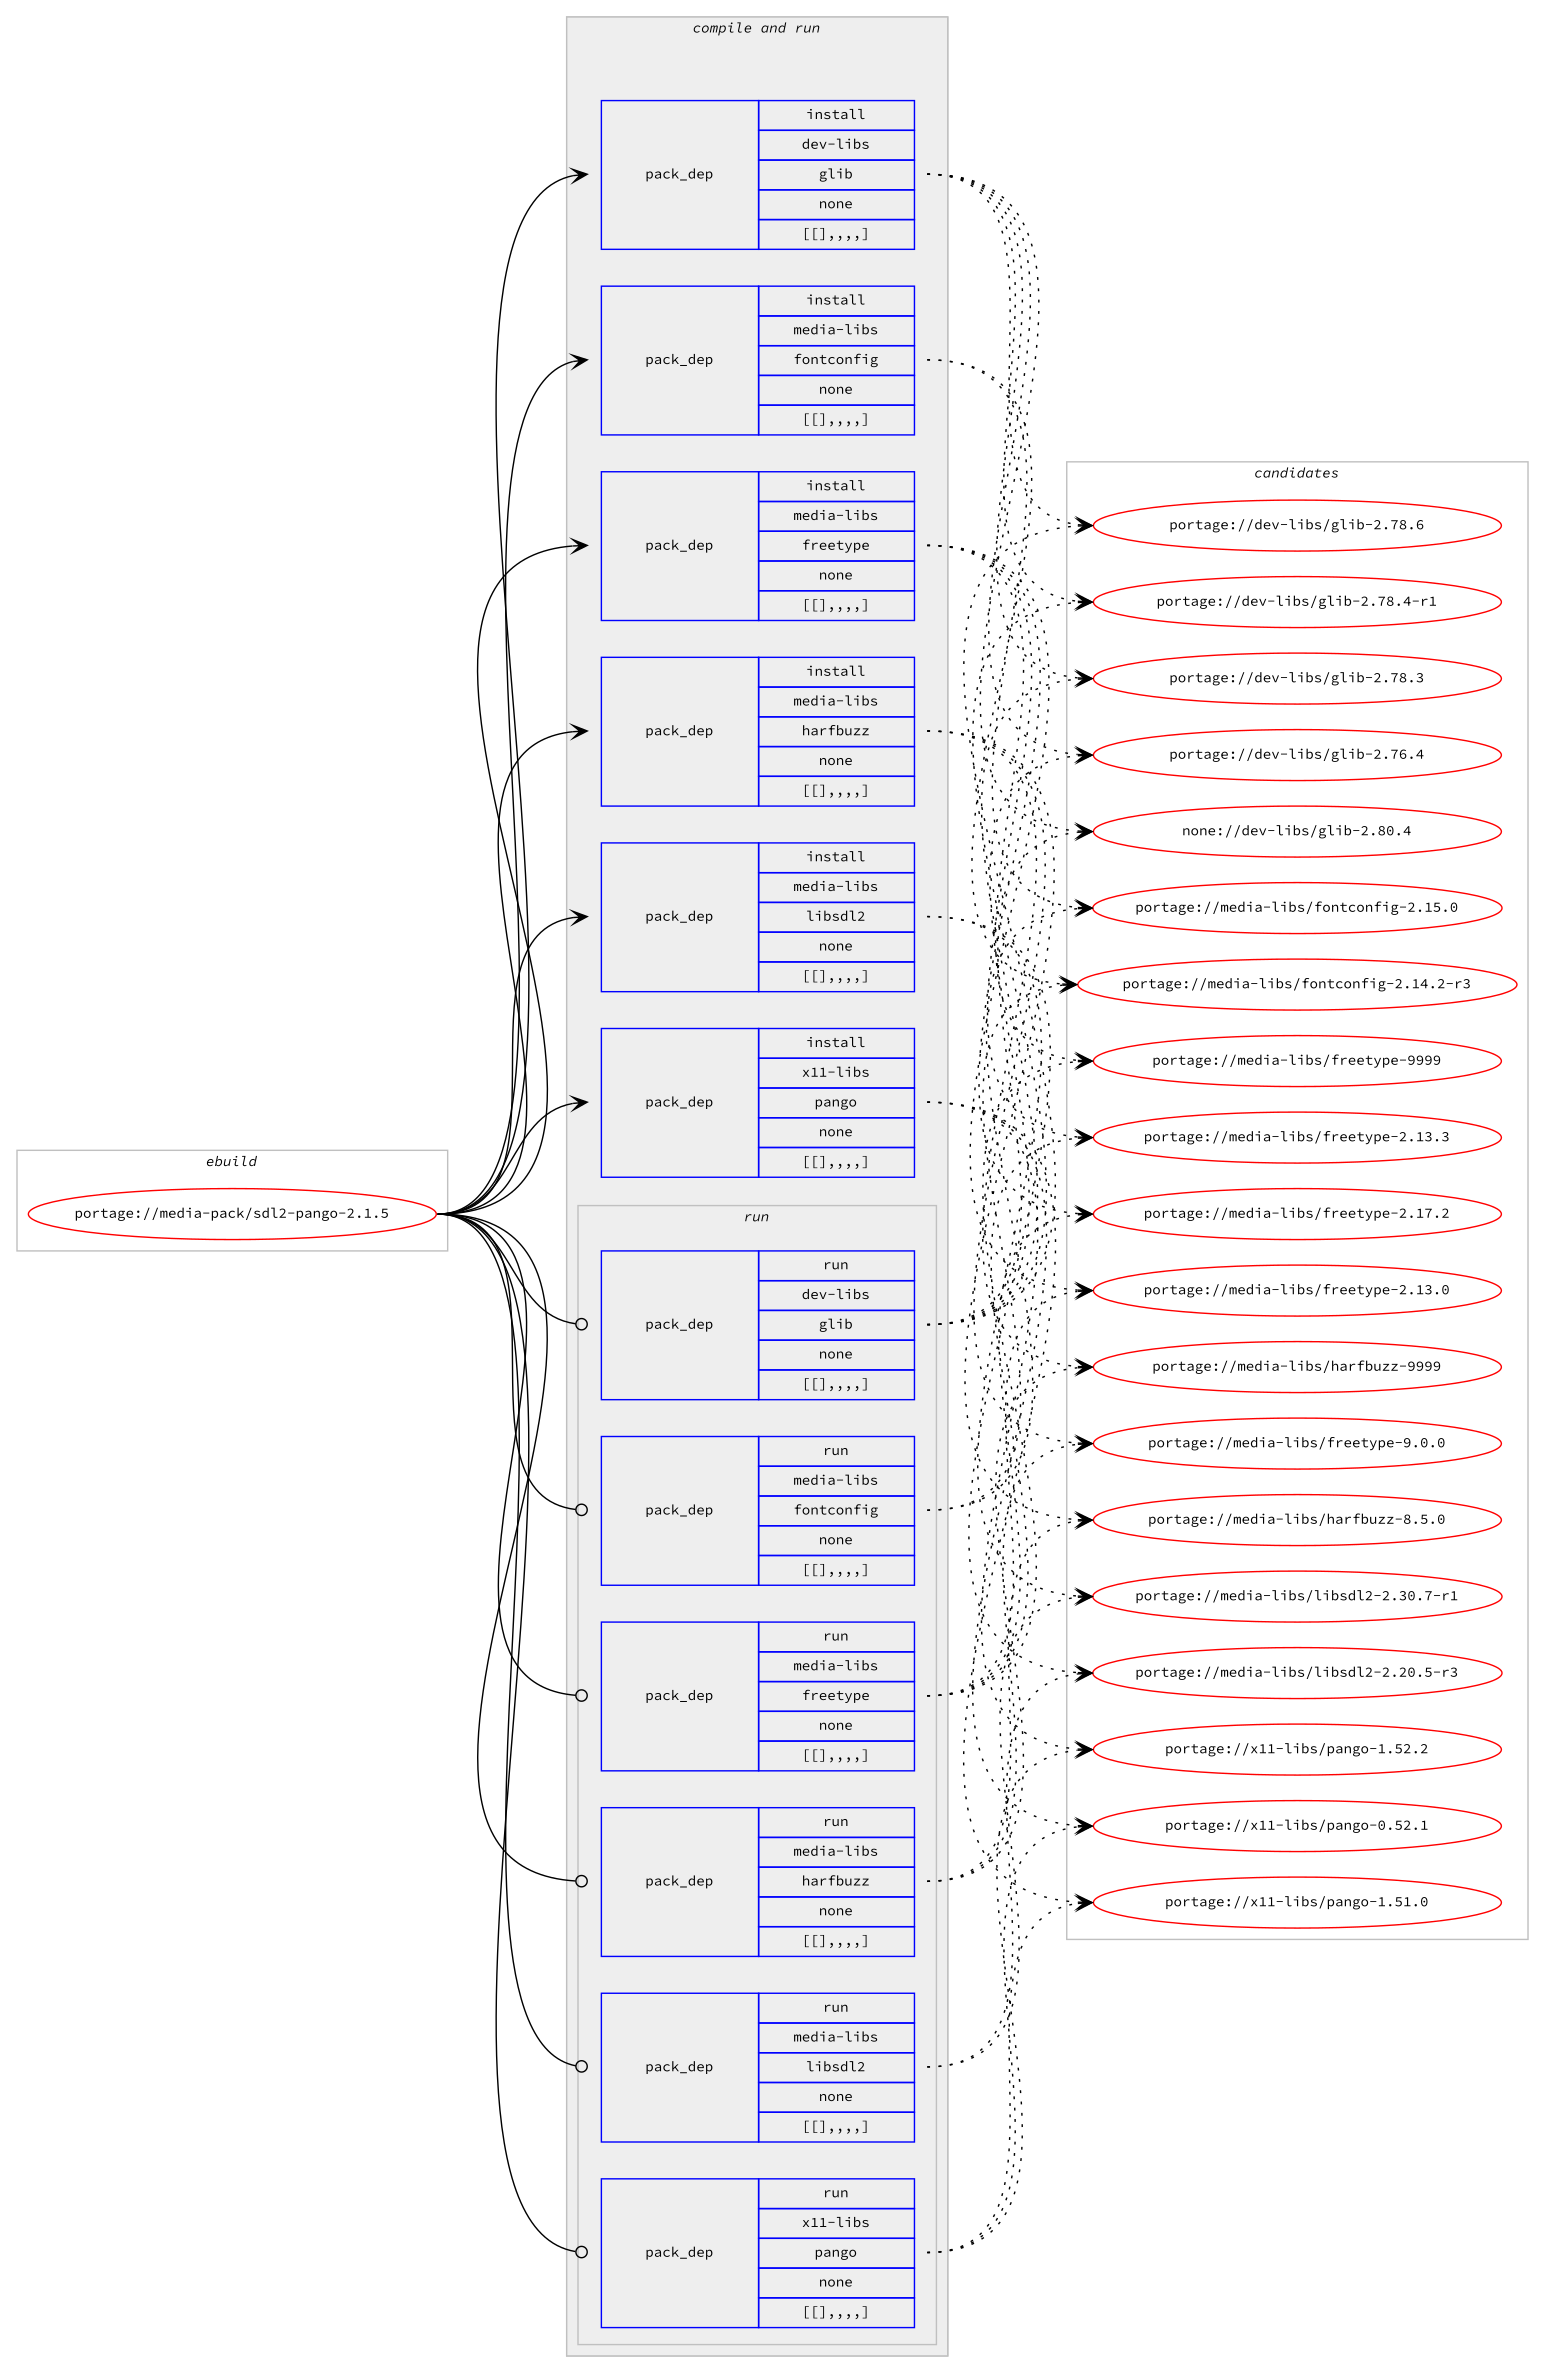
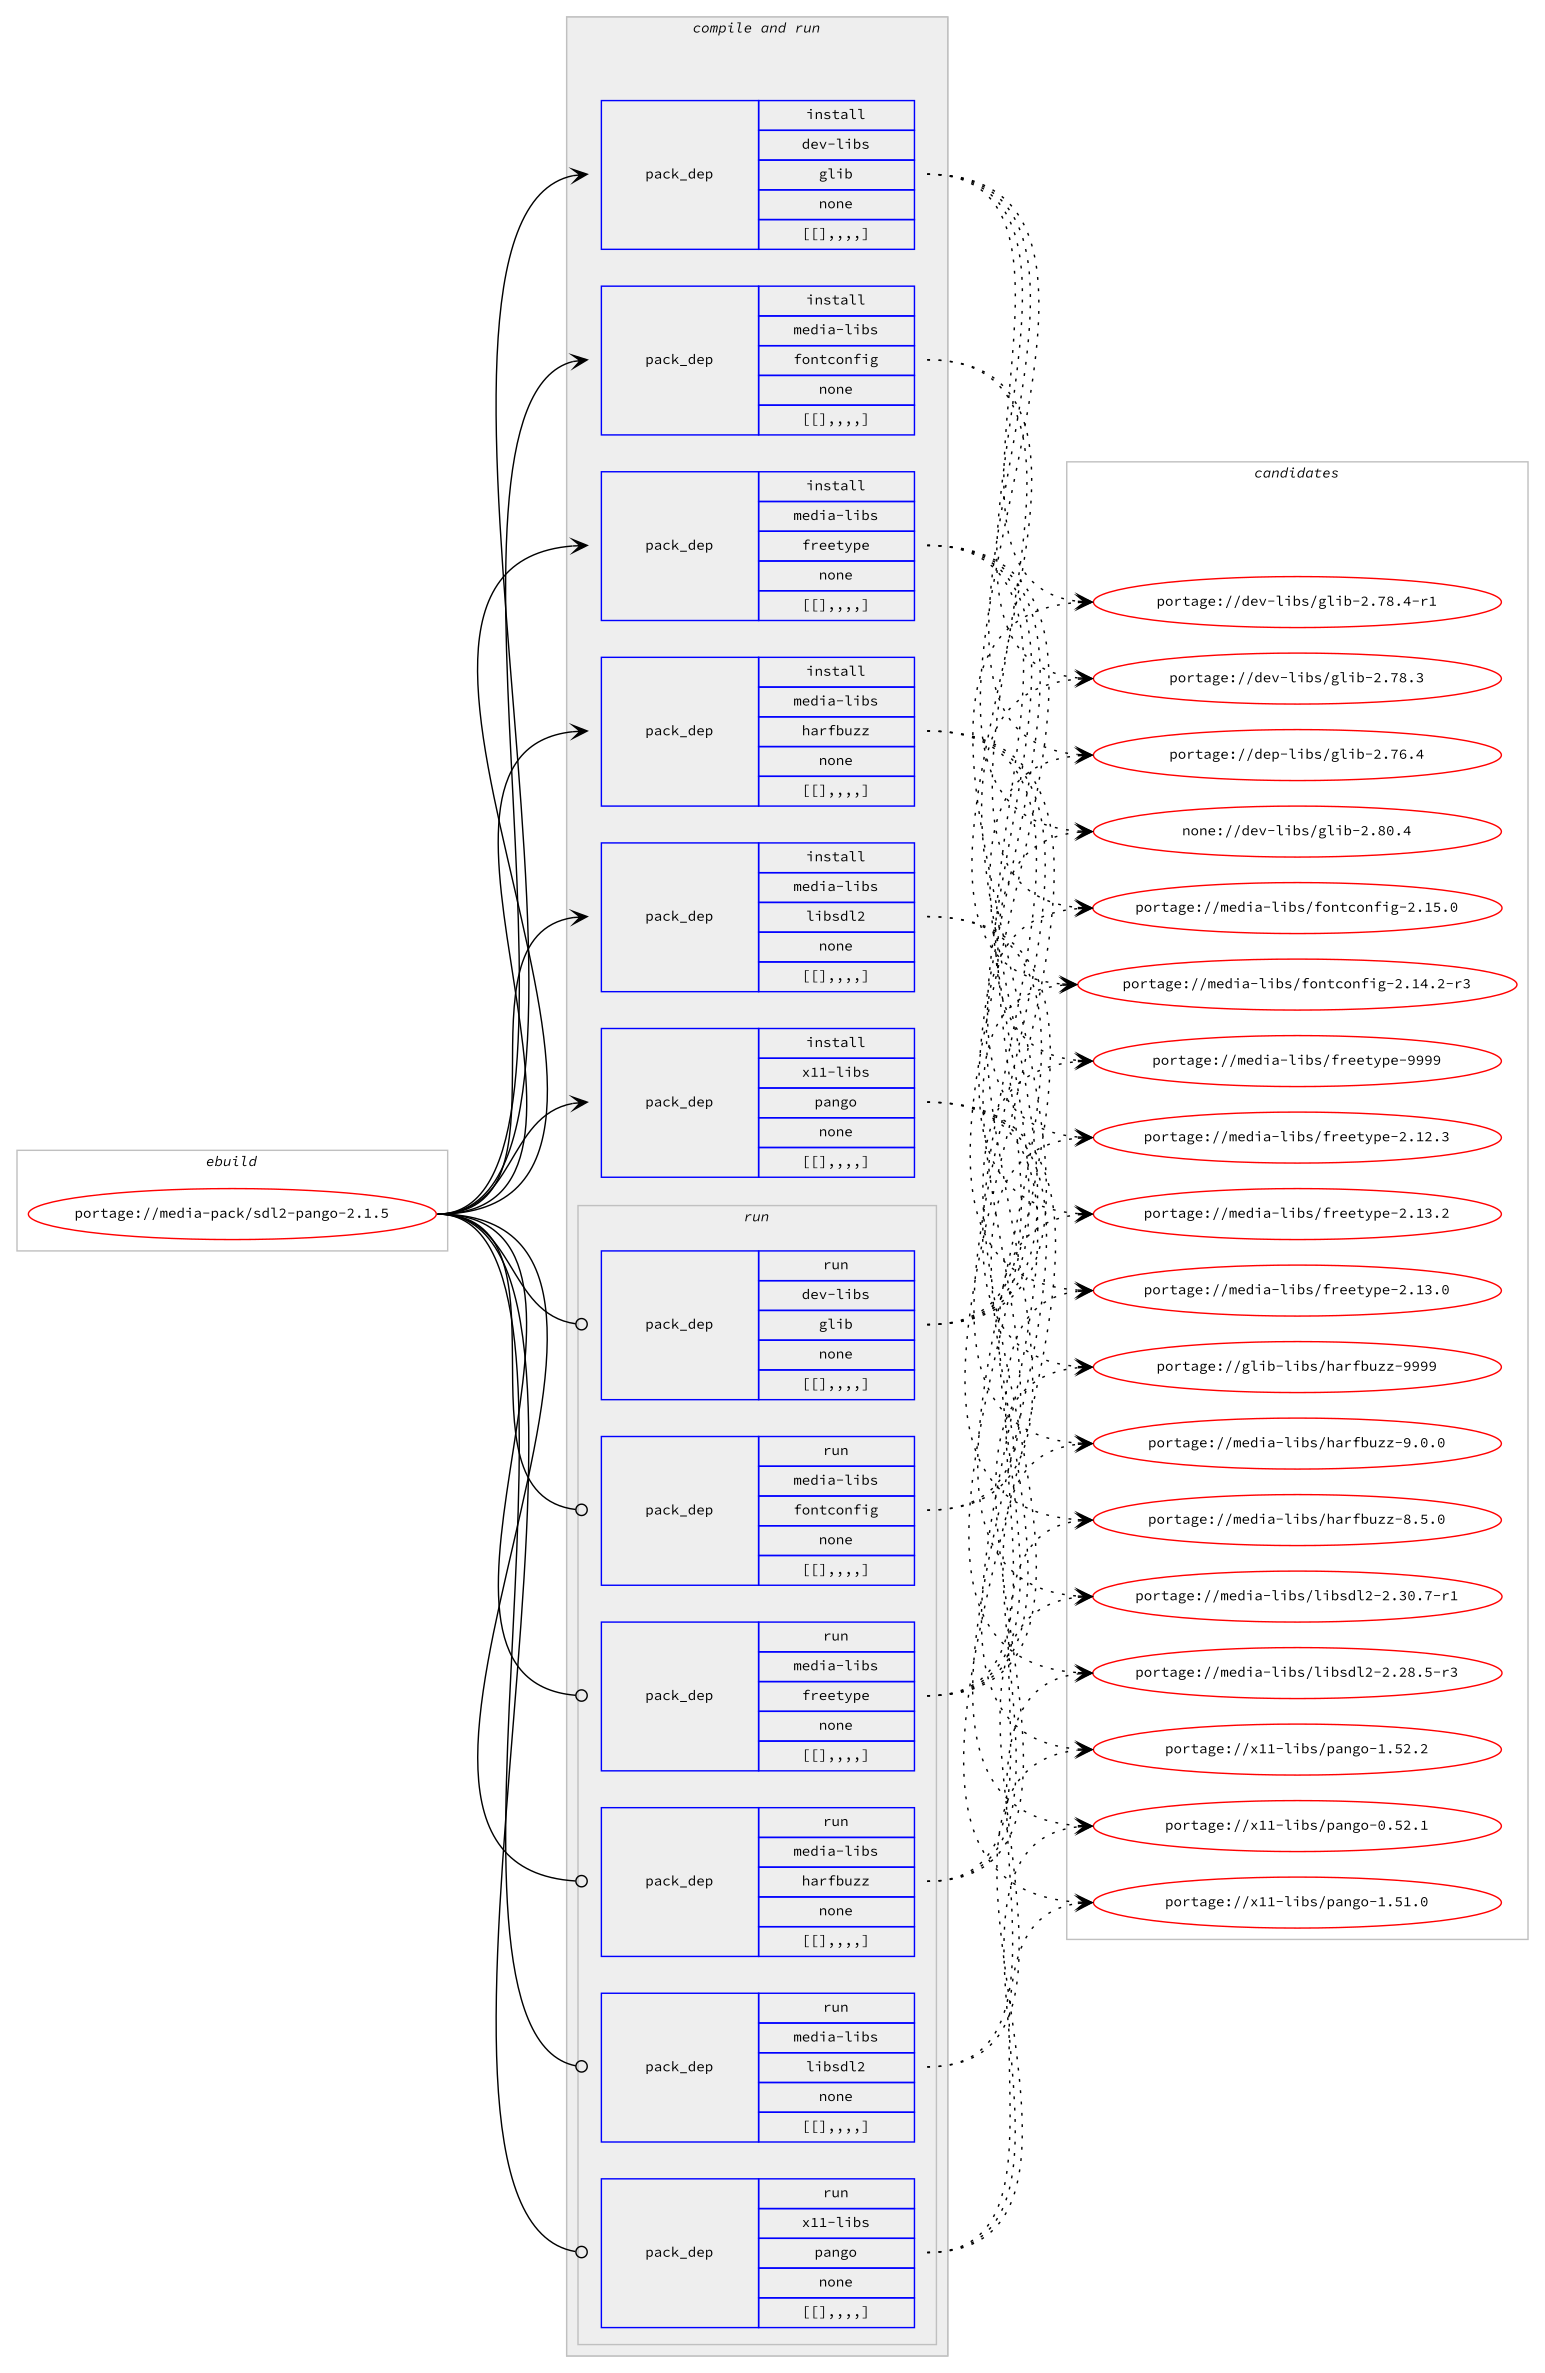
(1297, 526) -> none
(1297, 755) -> (1297, 755)
(1297, 1138) -> (1297, 1138)
(1297, 1214) -> (1297, 1214)
(1297, 1367) -> (1297, 1367)
(1297, 1444) -> (1297, 1444)
(1297, 1673) -> (1297, 1673)
